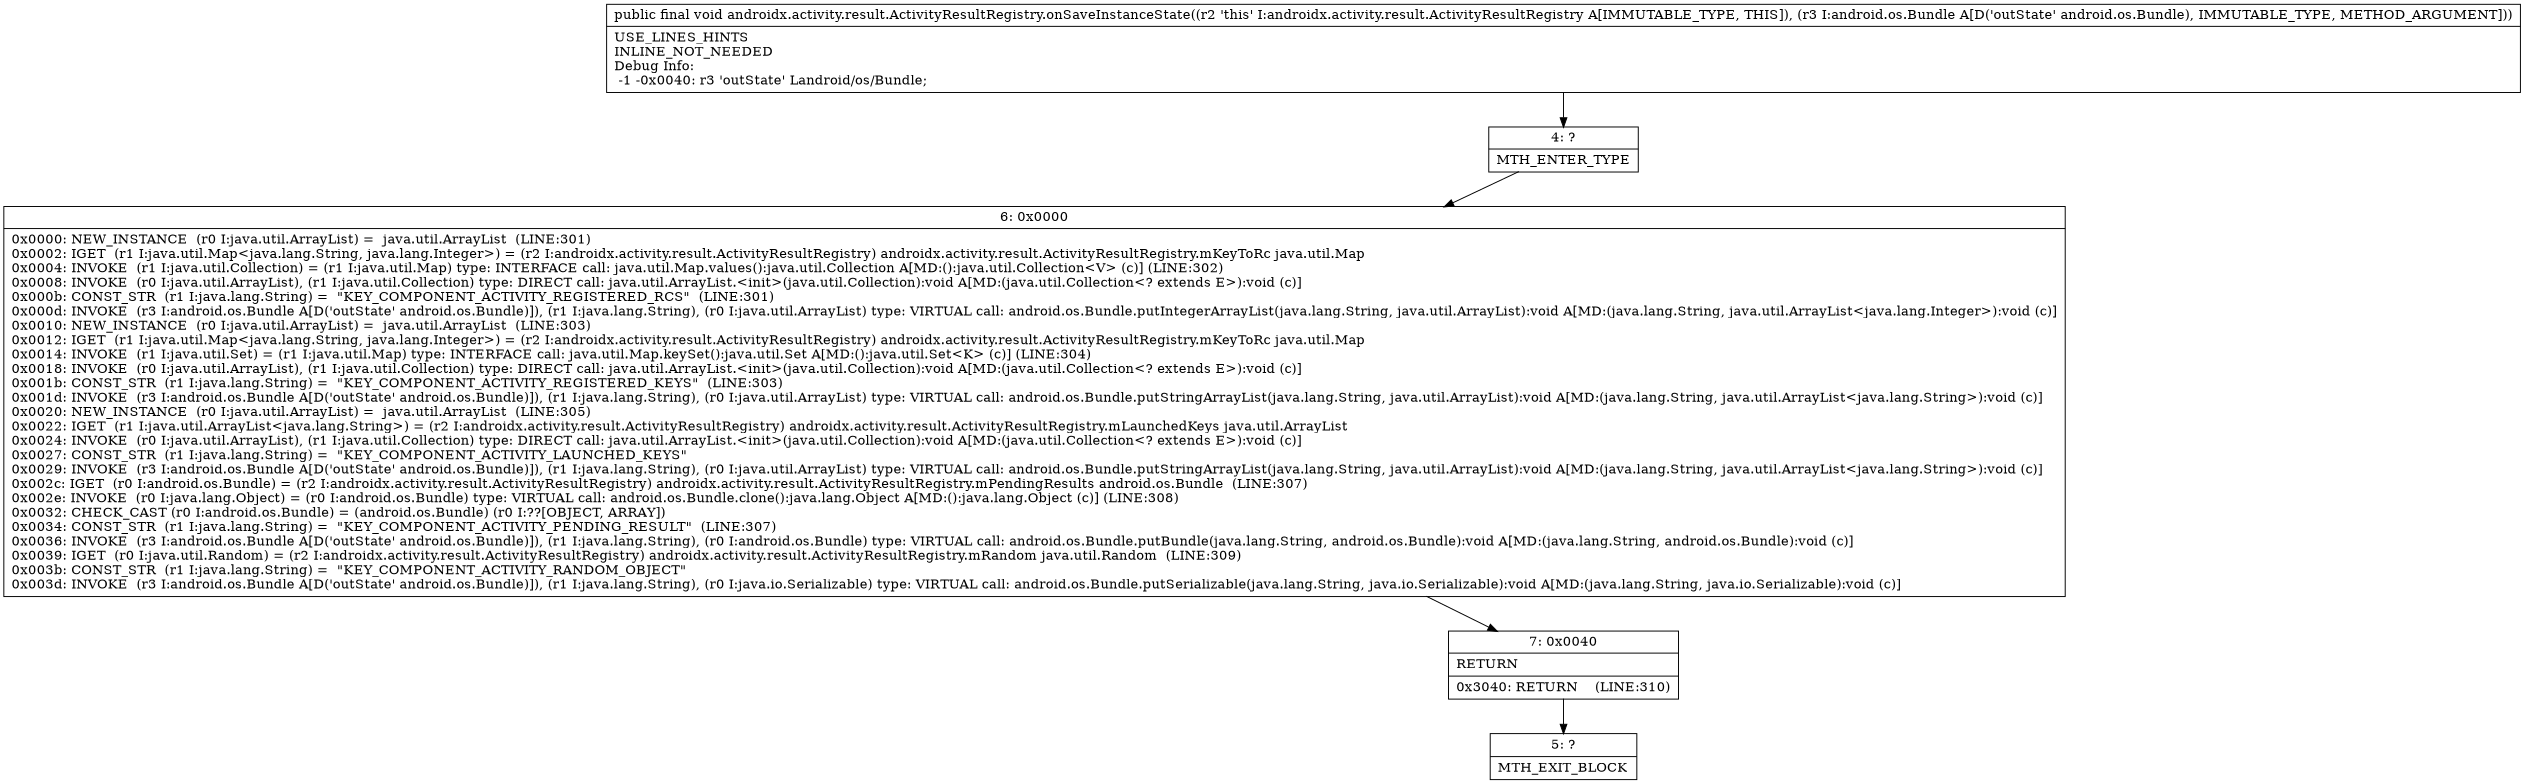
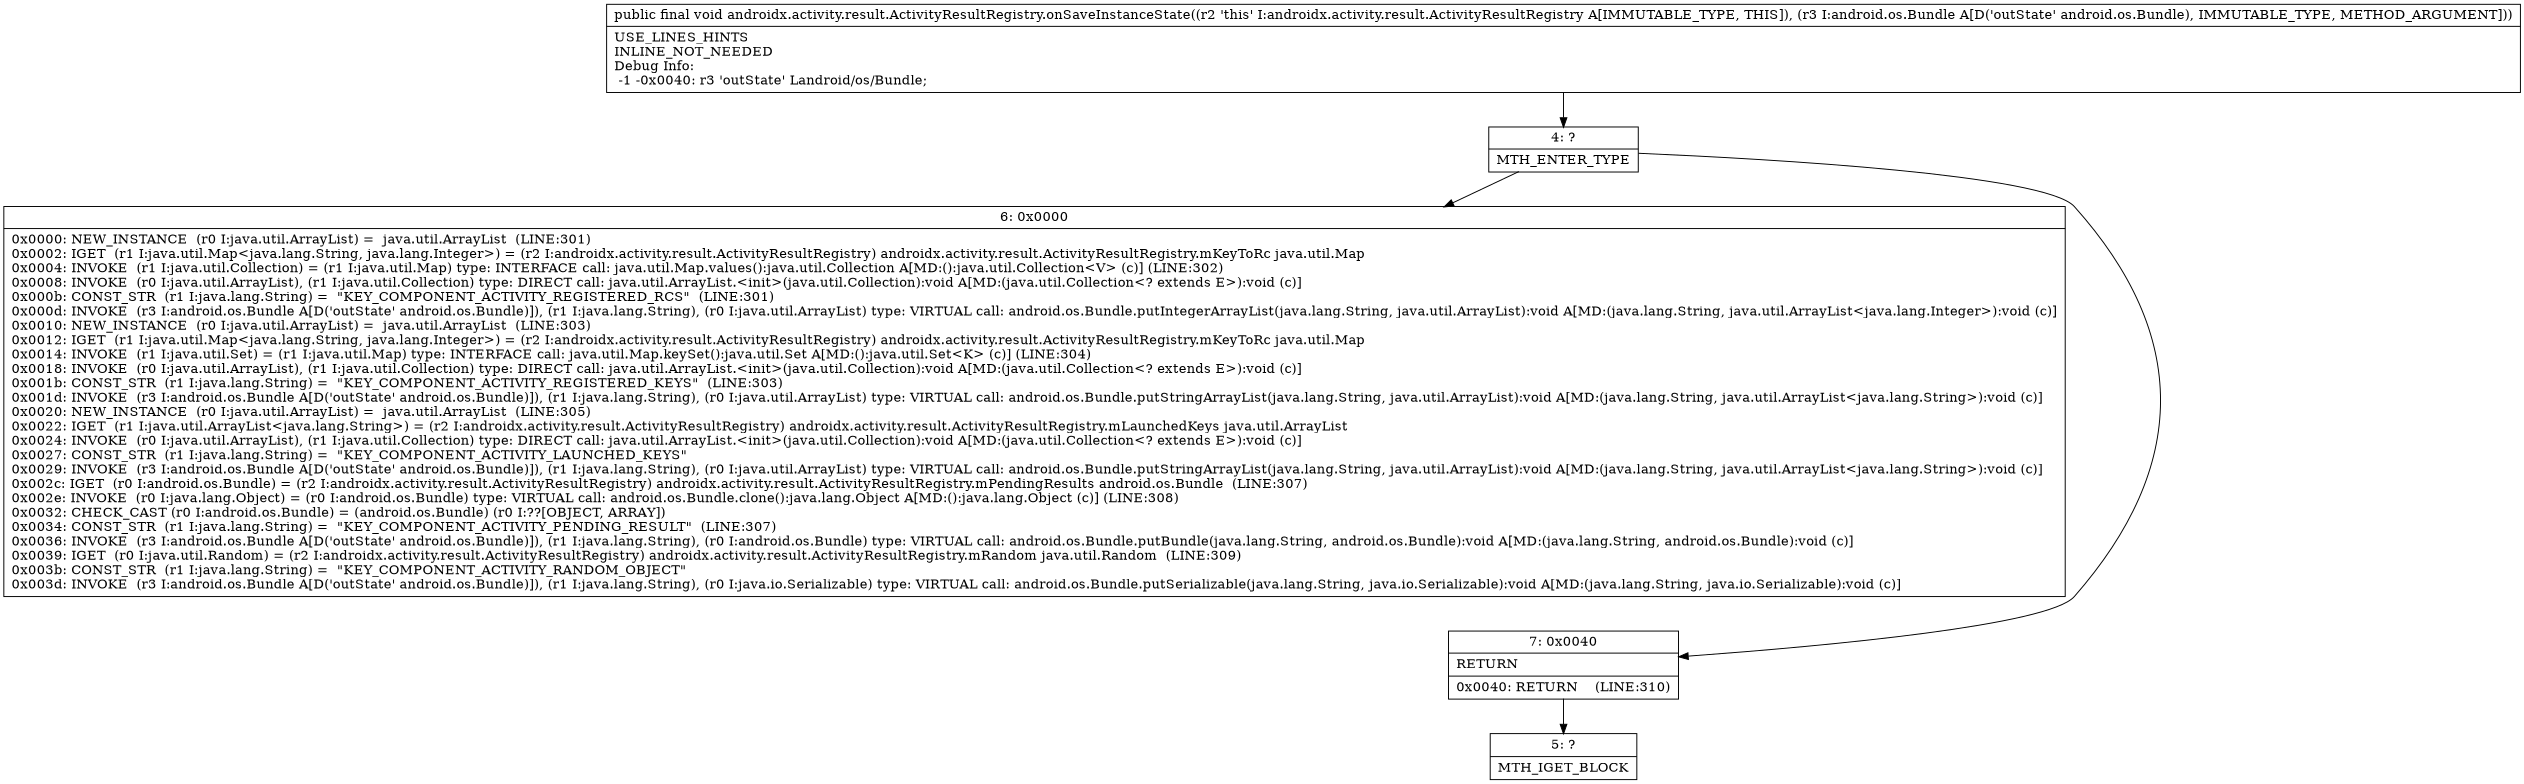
(1458, 612) -> (2158, 377)
(1564, 687) -> (1564, 687)
(1563, 768) -> (1564, 768)
